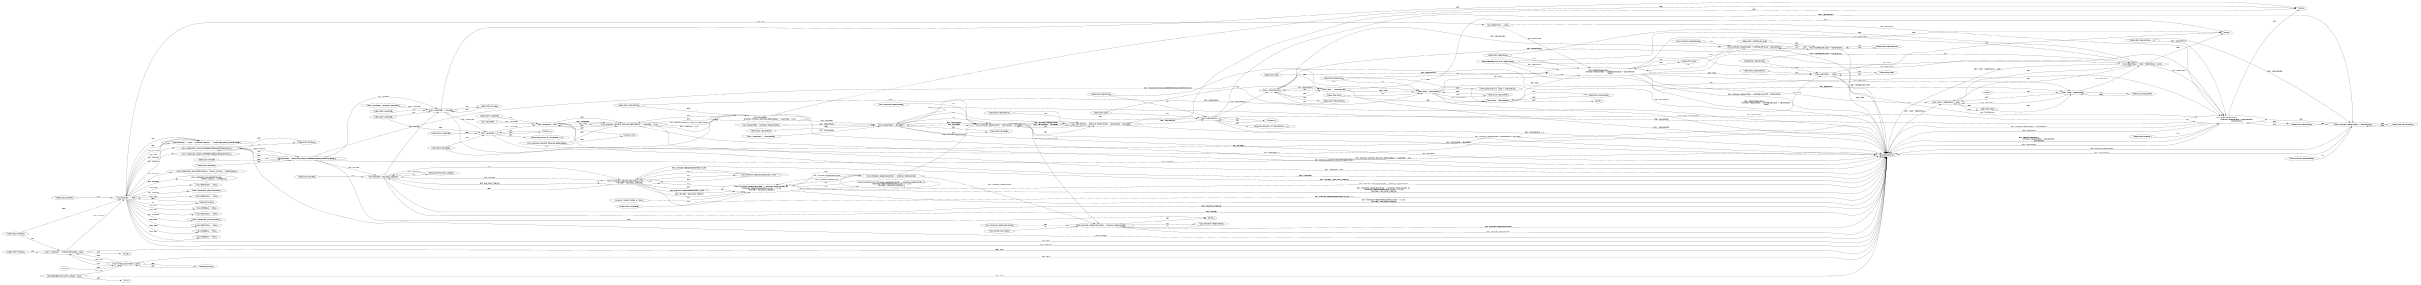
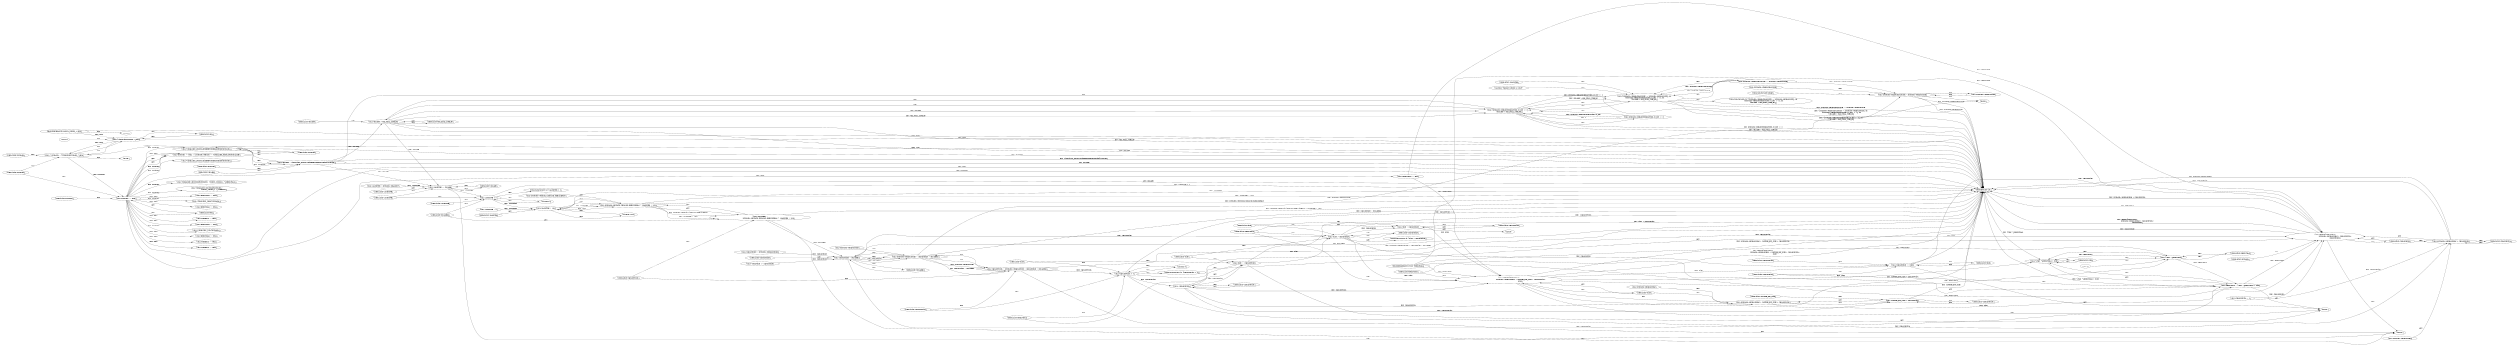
(2142, 40) -> (2240, 298)
(1826, 74) -> (1902, 265)
(945, 154) -> none
(414, 172) -> (414, 121)
